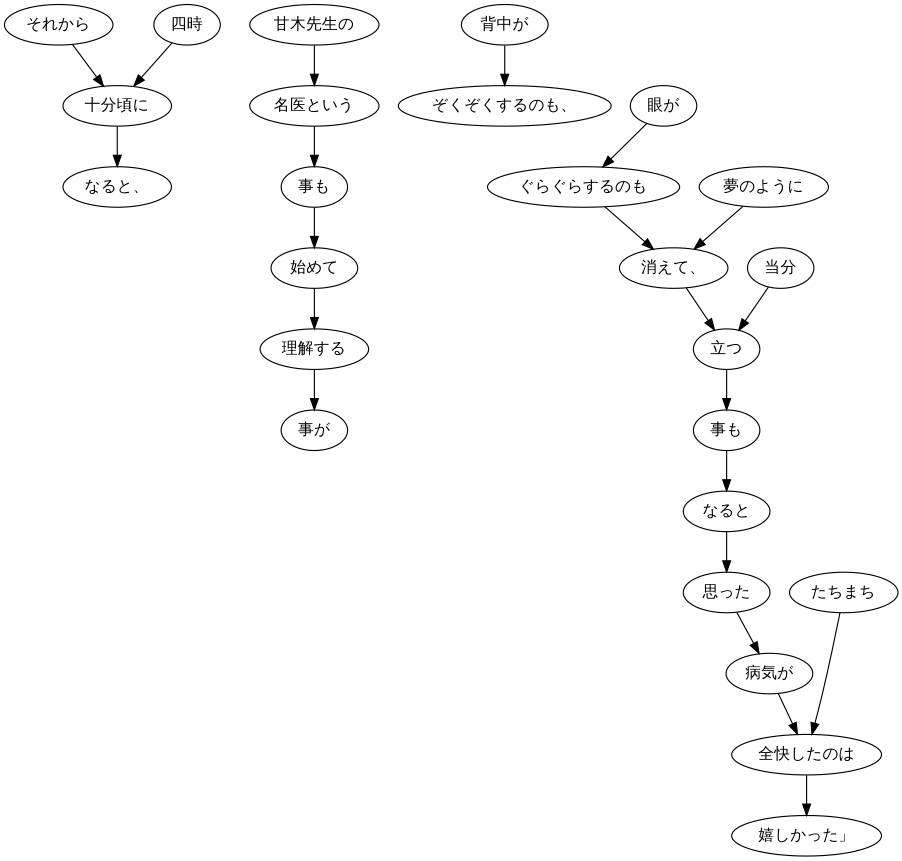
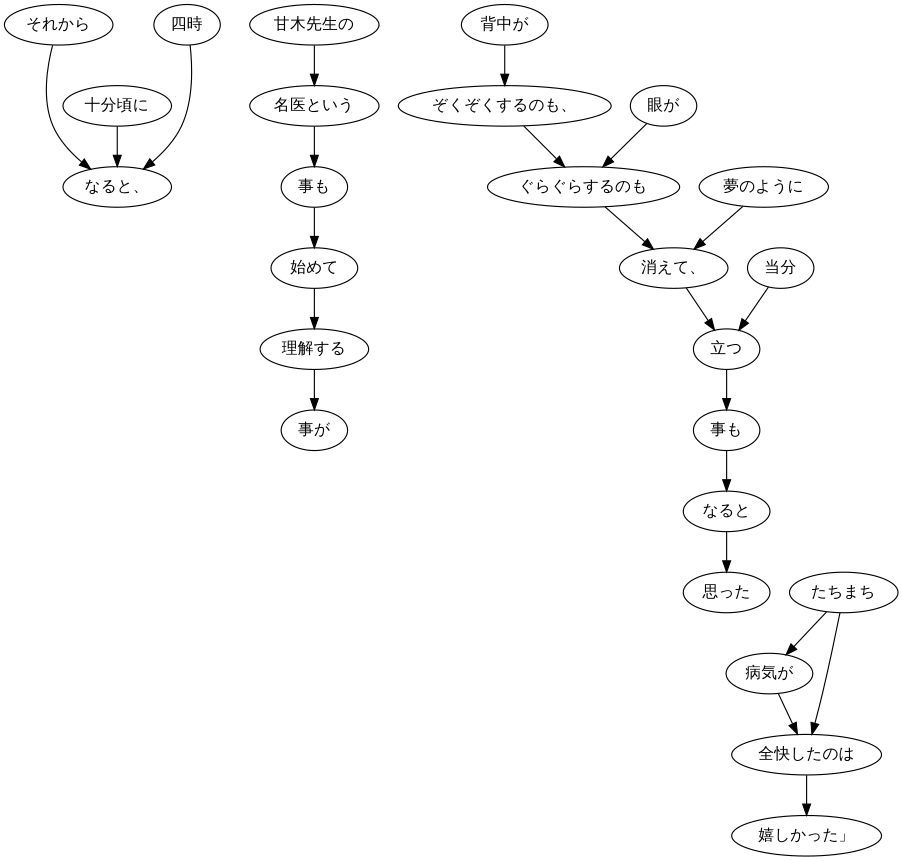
(157, 60) -> (187, 109)
(85, 61) -> (48, 109)
none -> (540, 142)
(745, 628) -> (810, 629)
